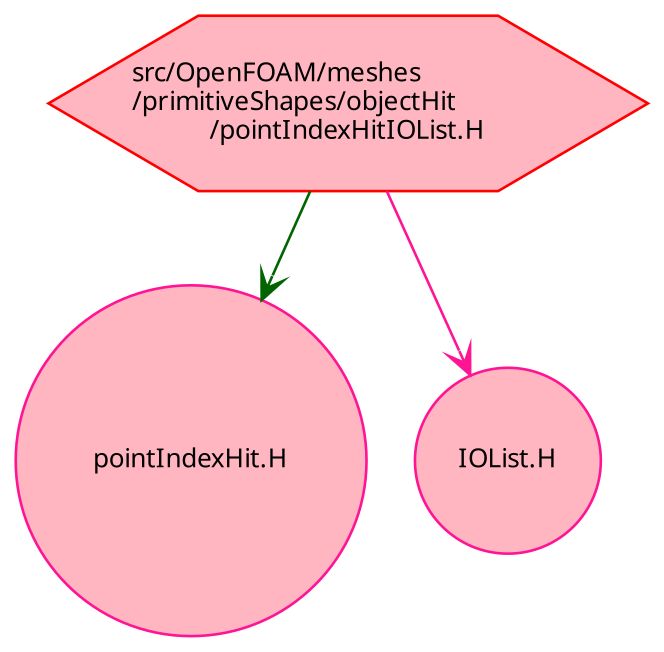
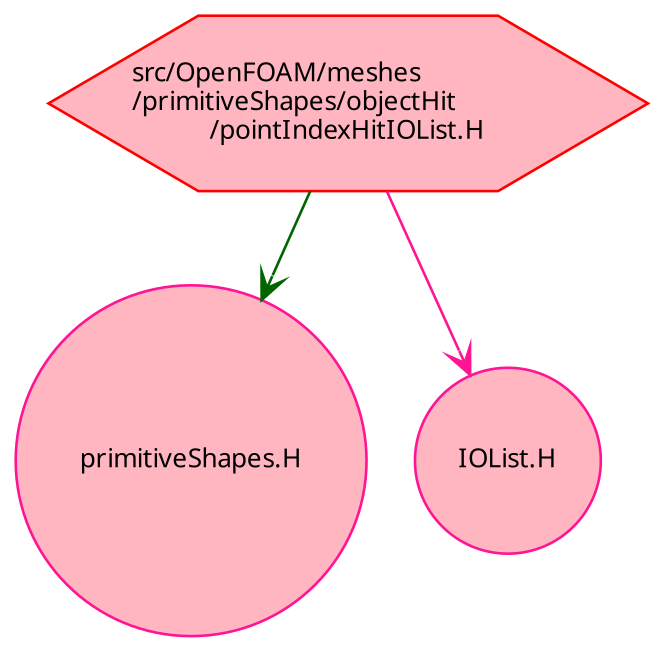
(191, 461) -> (191, 461)
